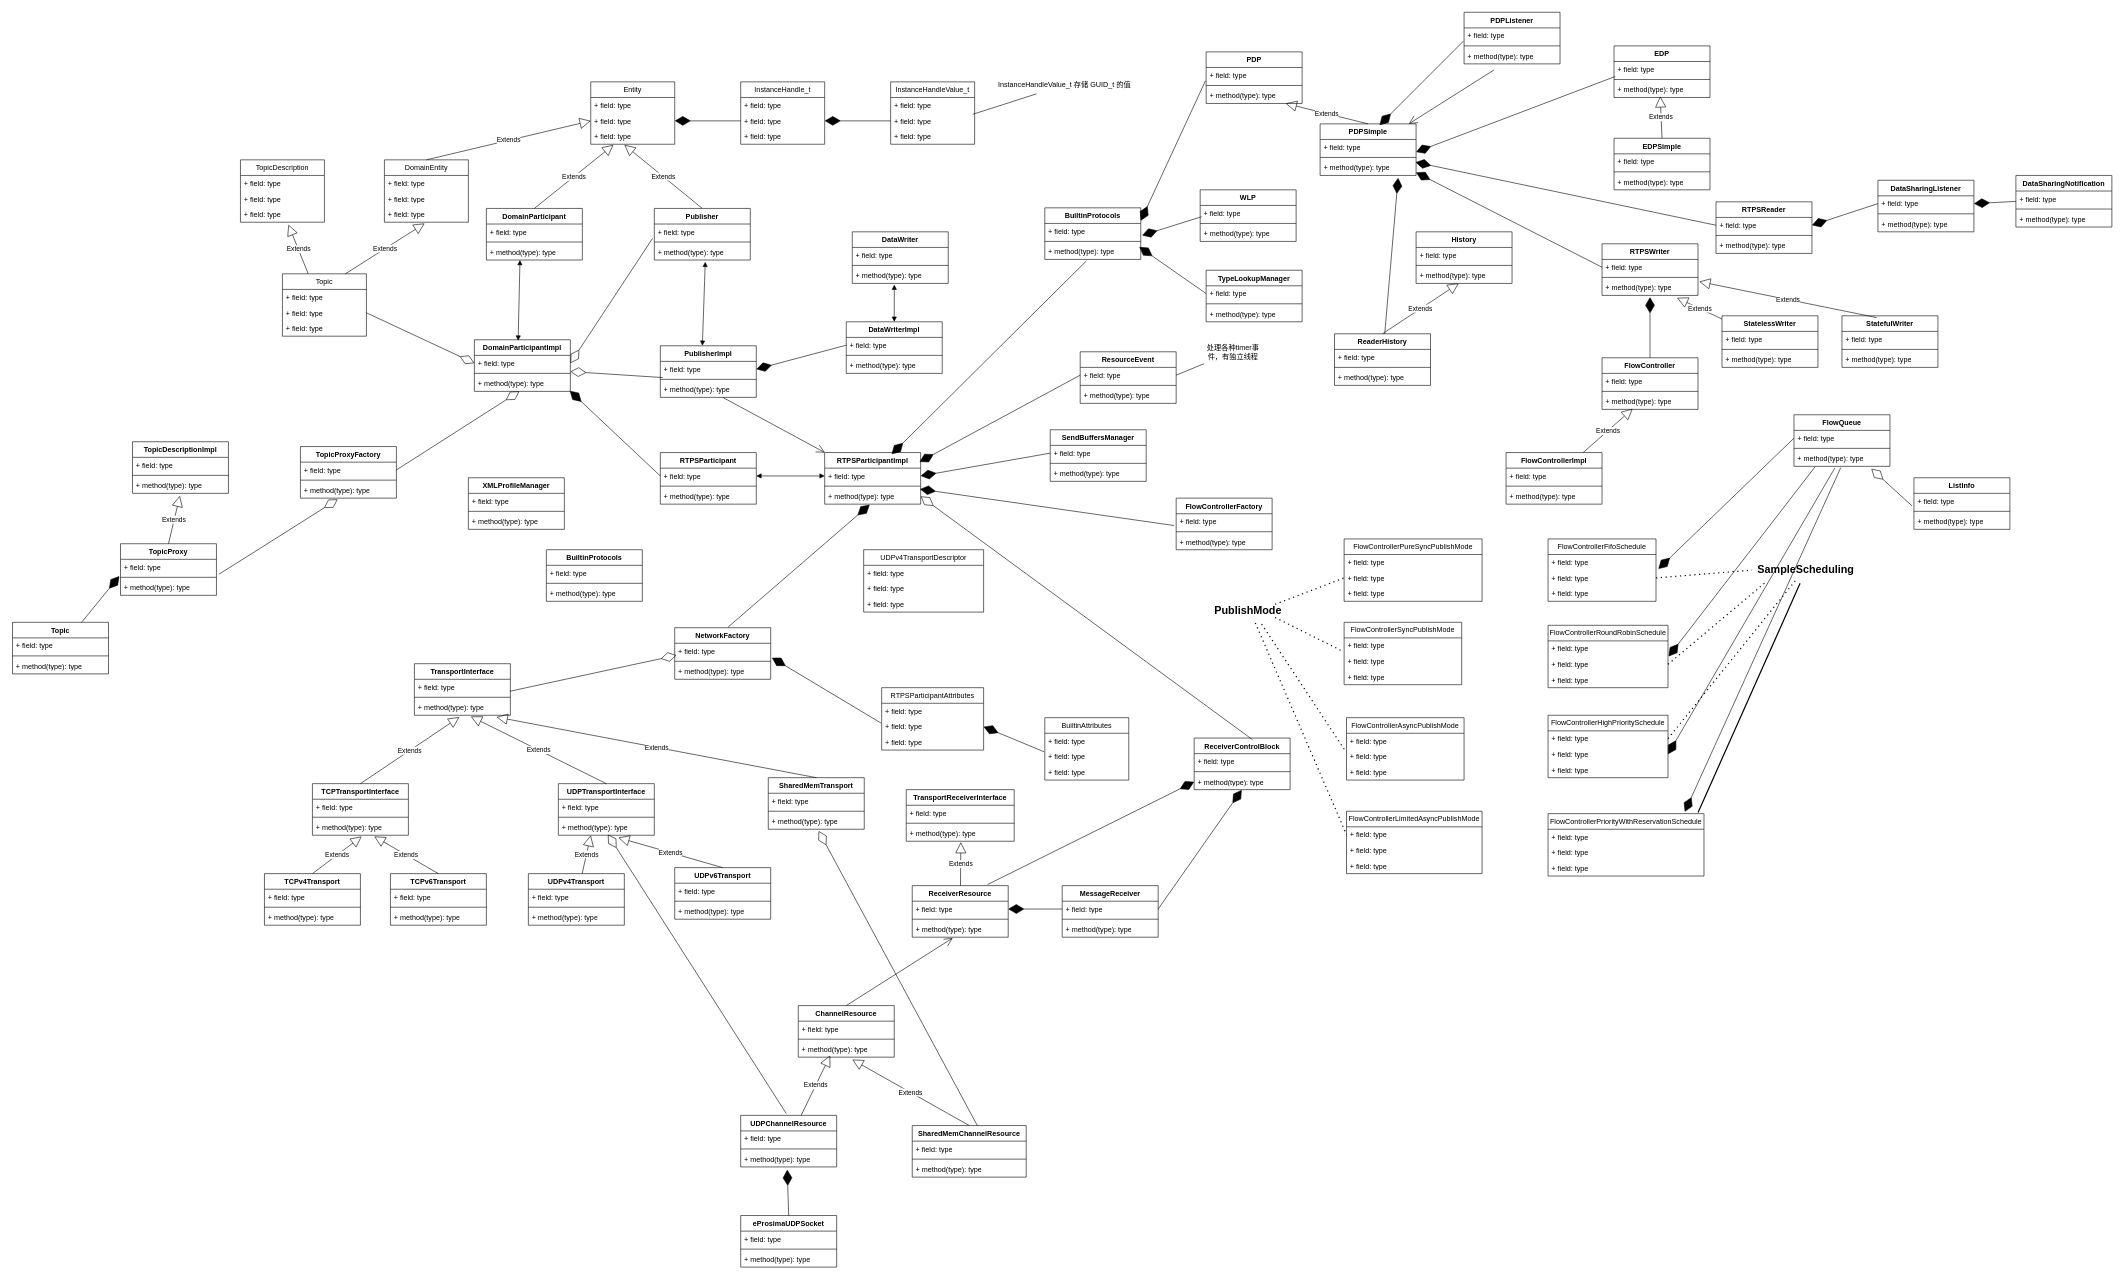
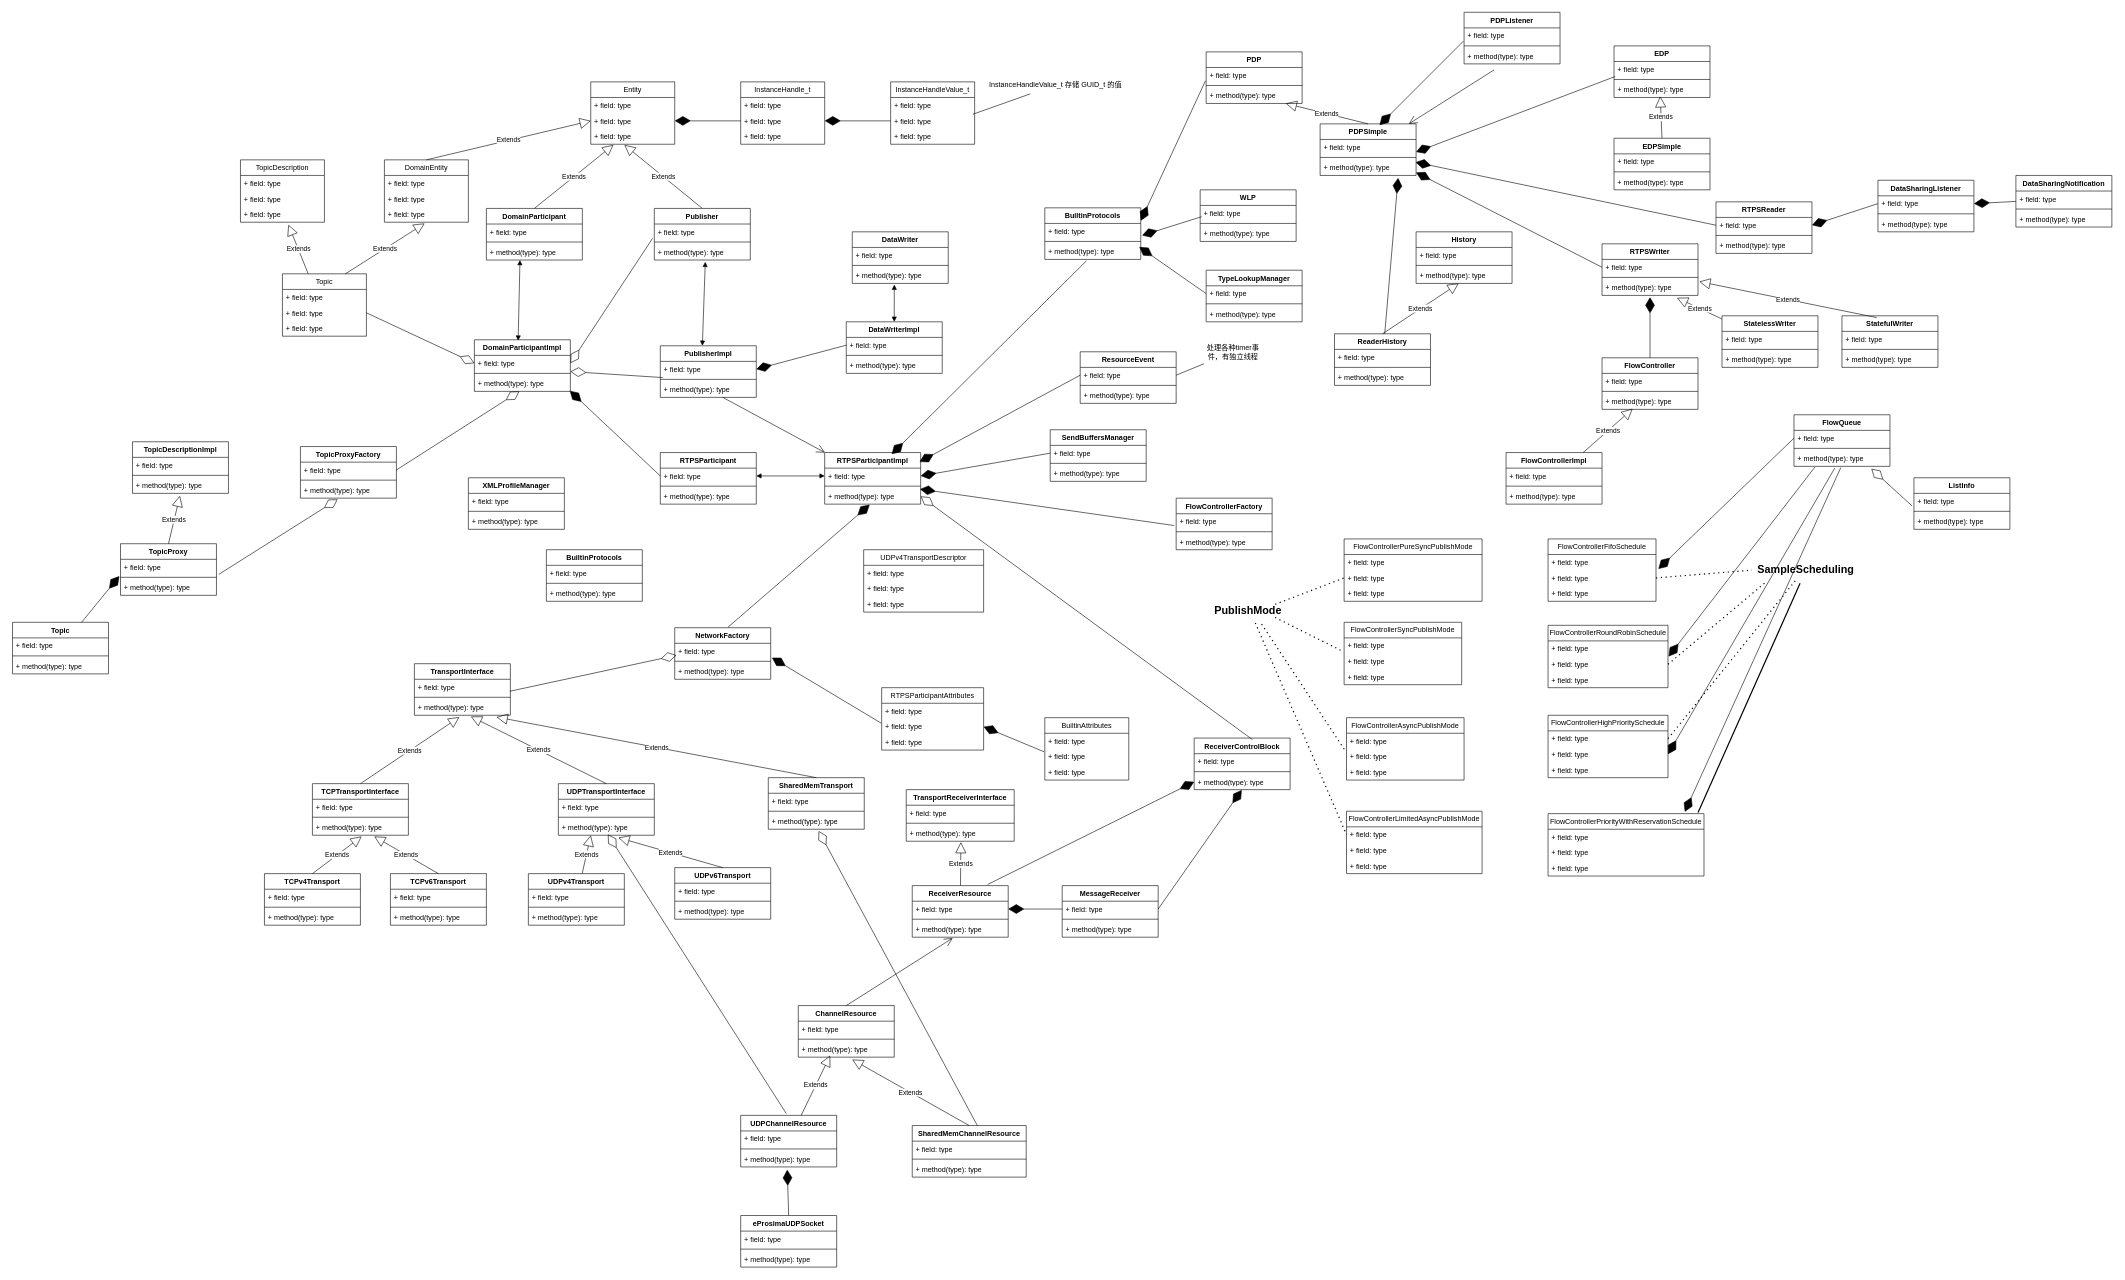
(1065, 85) -> (1056, 85)
